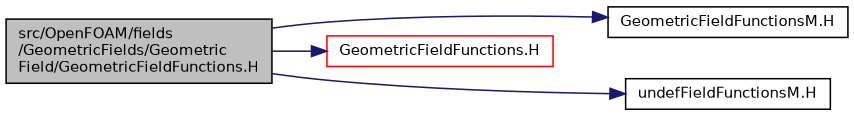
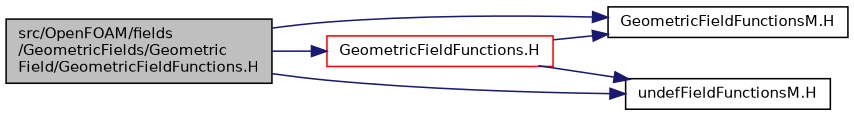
none -> (573, 38)
none -> (576, 71)
